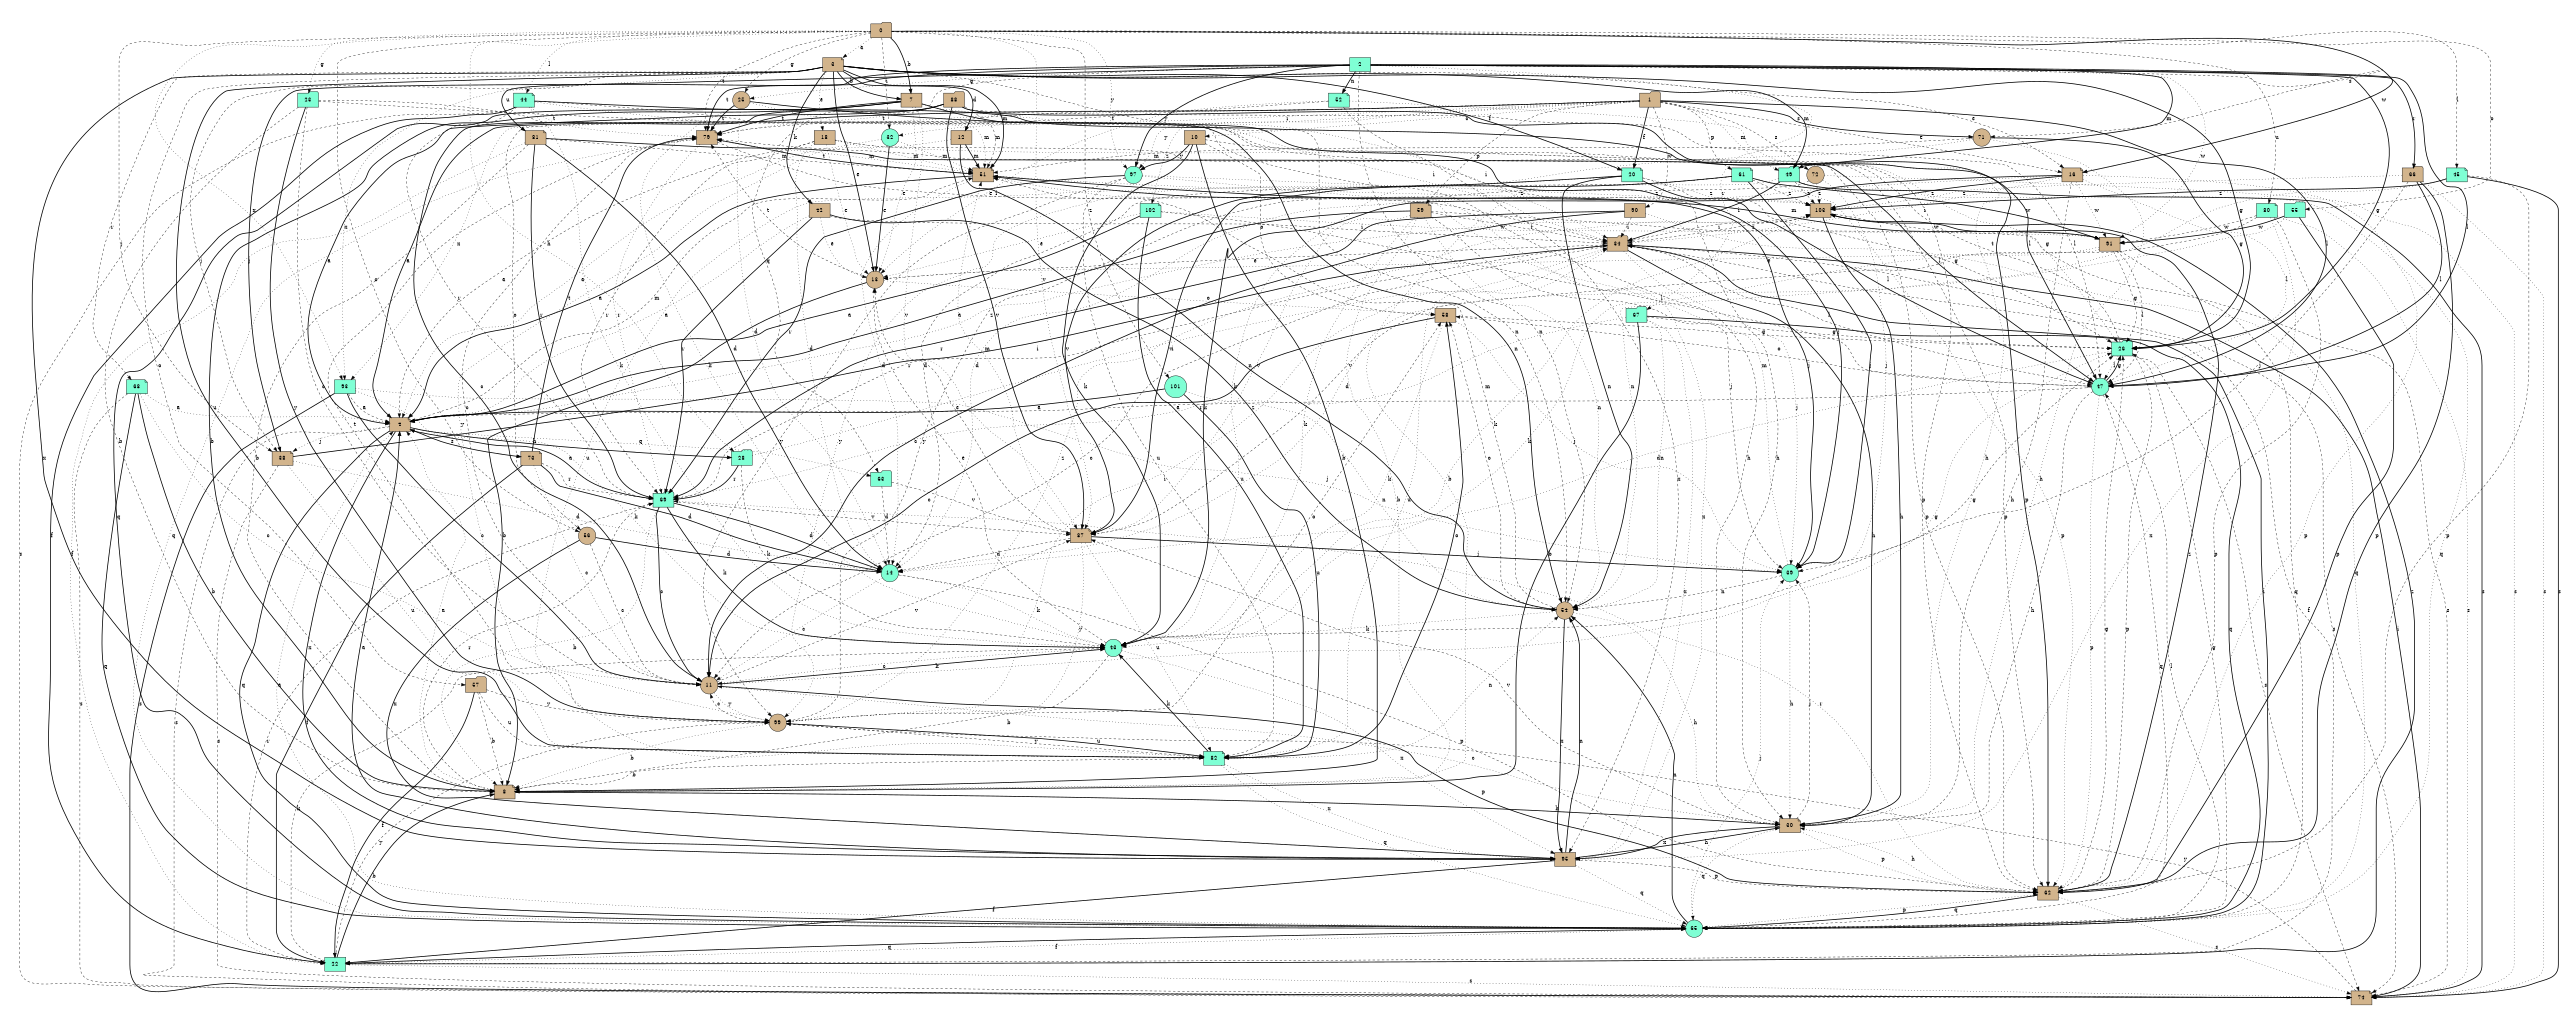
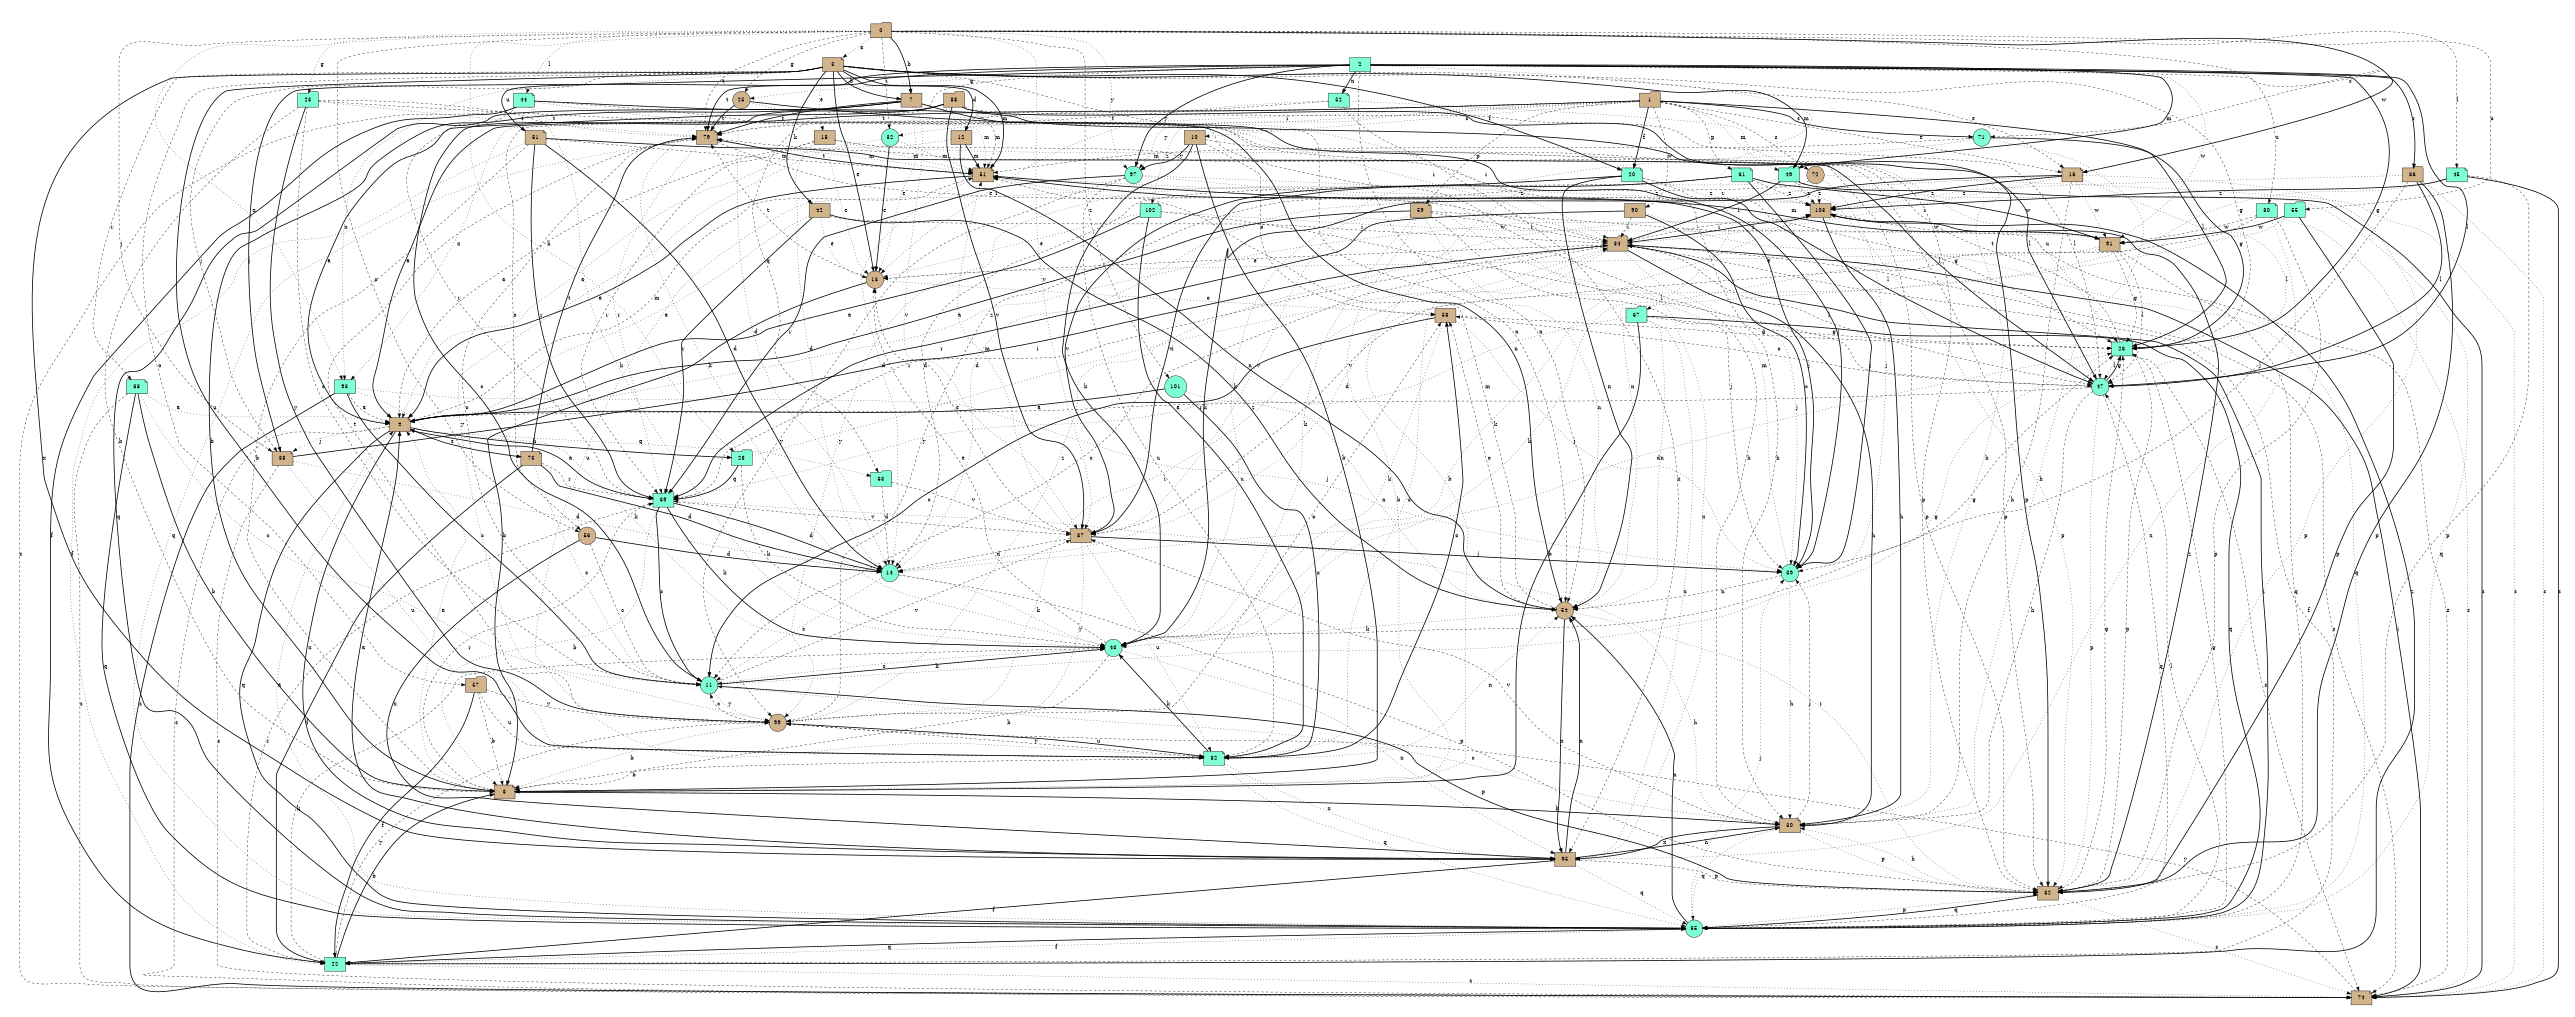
(1680, 81) -> (1680, 81)
none -> (477, 118)
(1982, 138) -> (1982, 138)
(2149, 150) -> (2038, 131)
(1735, 227) -> (1735, 227)
(2048, 244) -> (2048, 244)
(1128, 335) -> (1795, 352)
(735, 479) -> (735, 479)
(709, 685) -> (709, 685)
